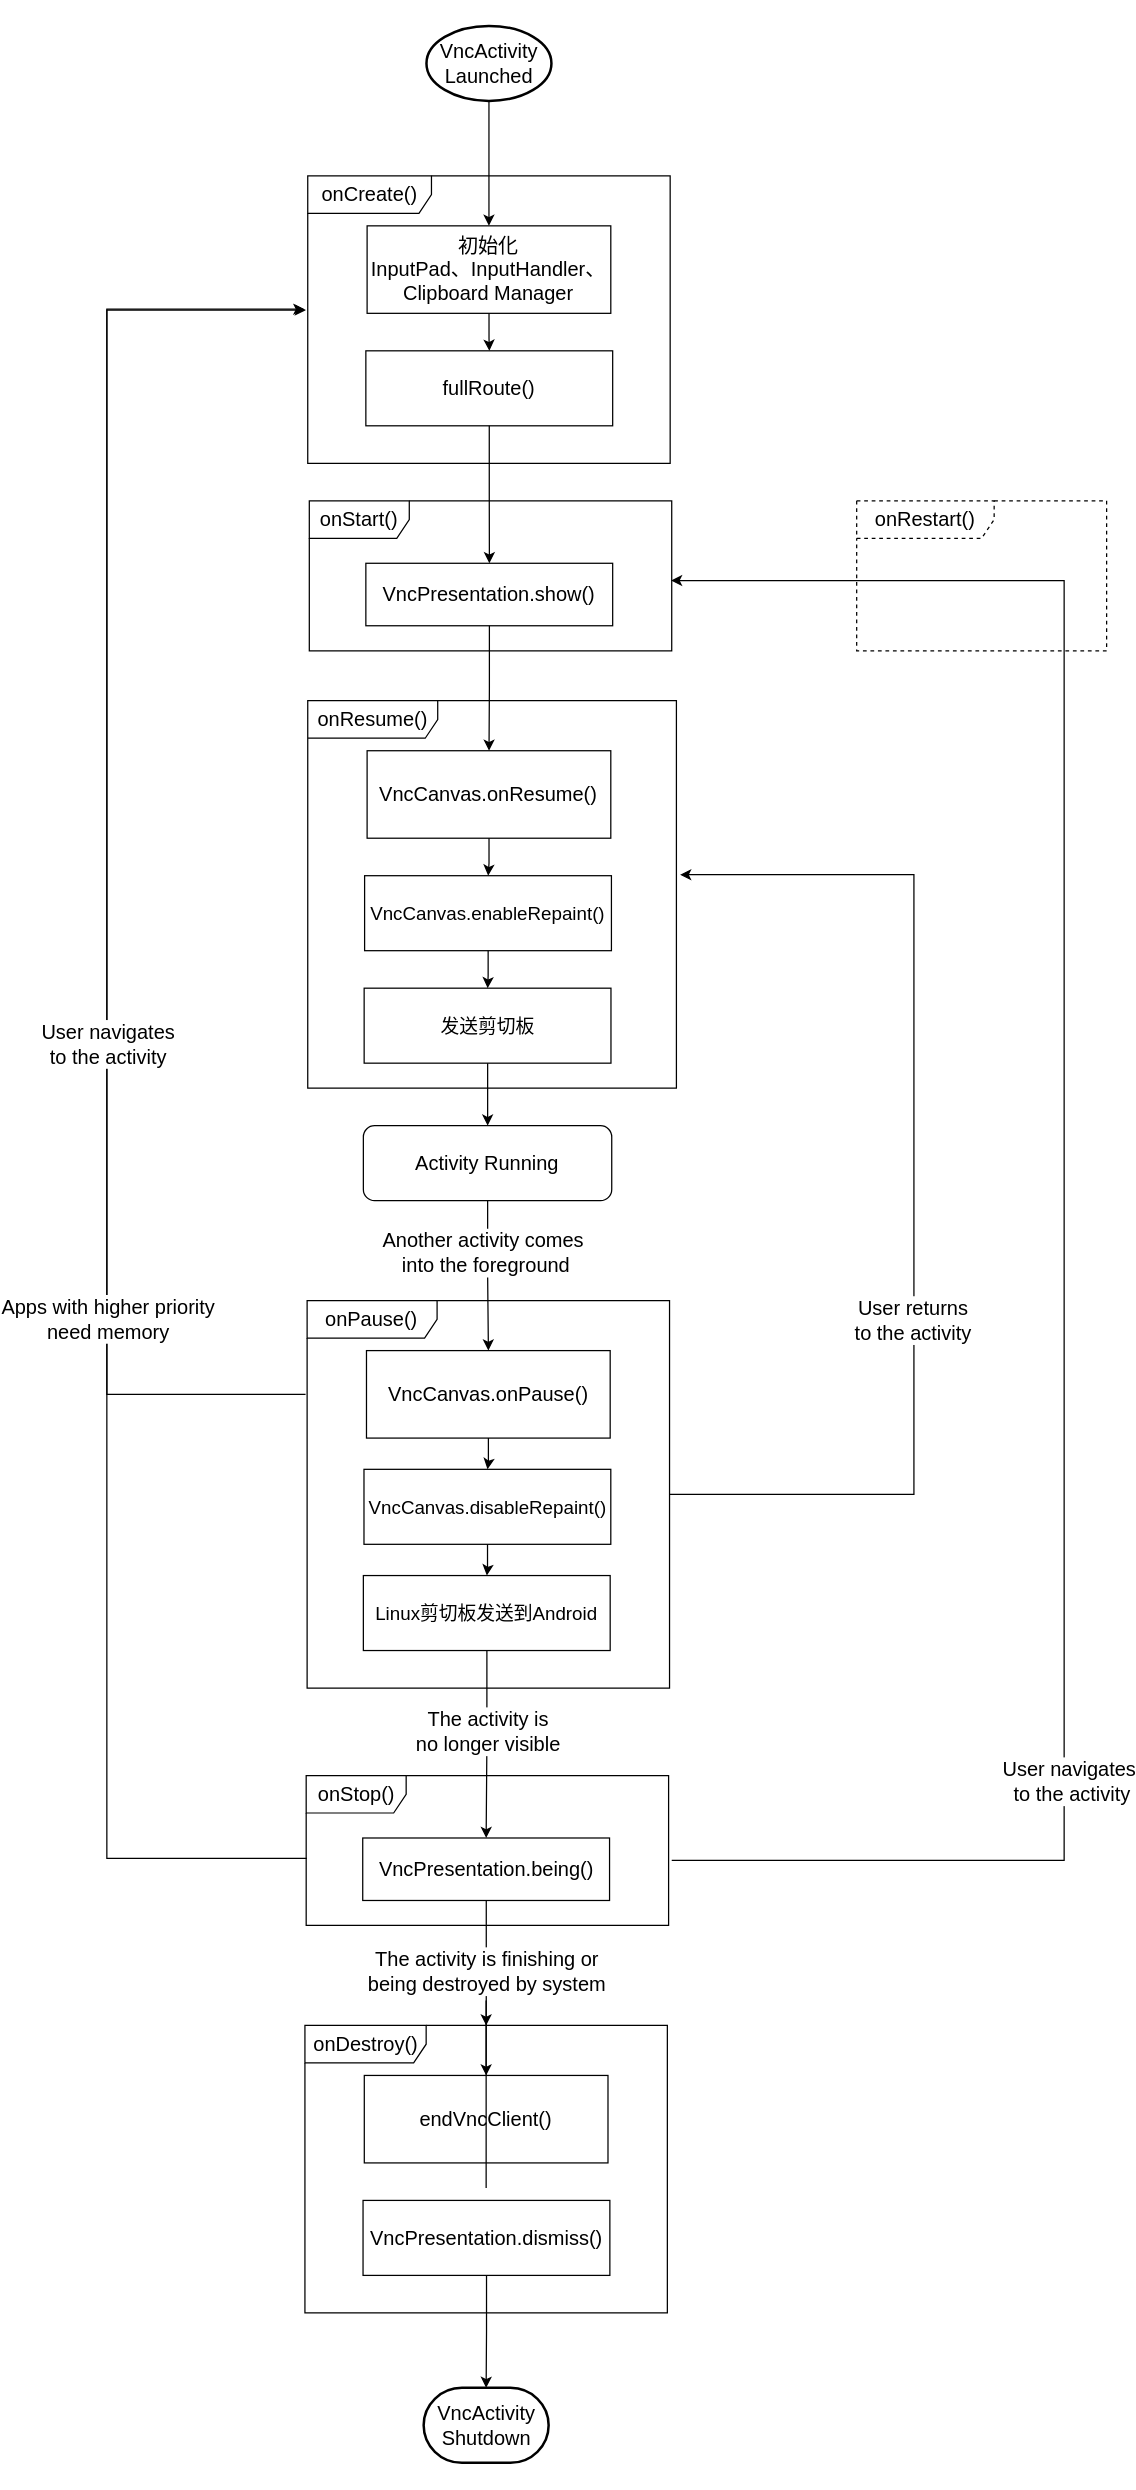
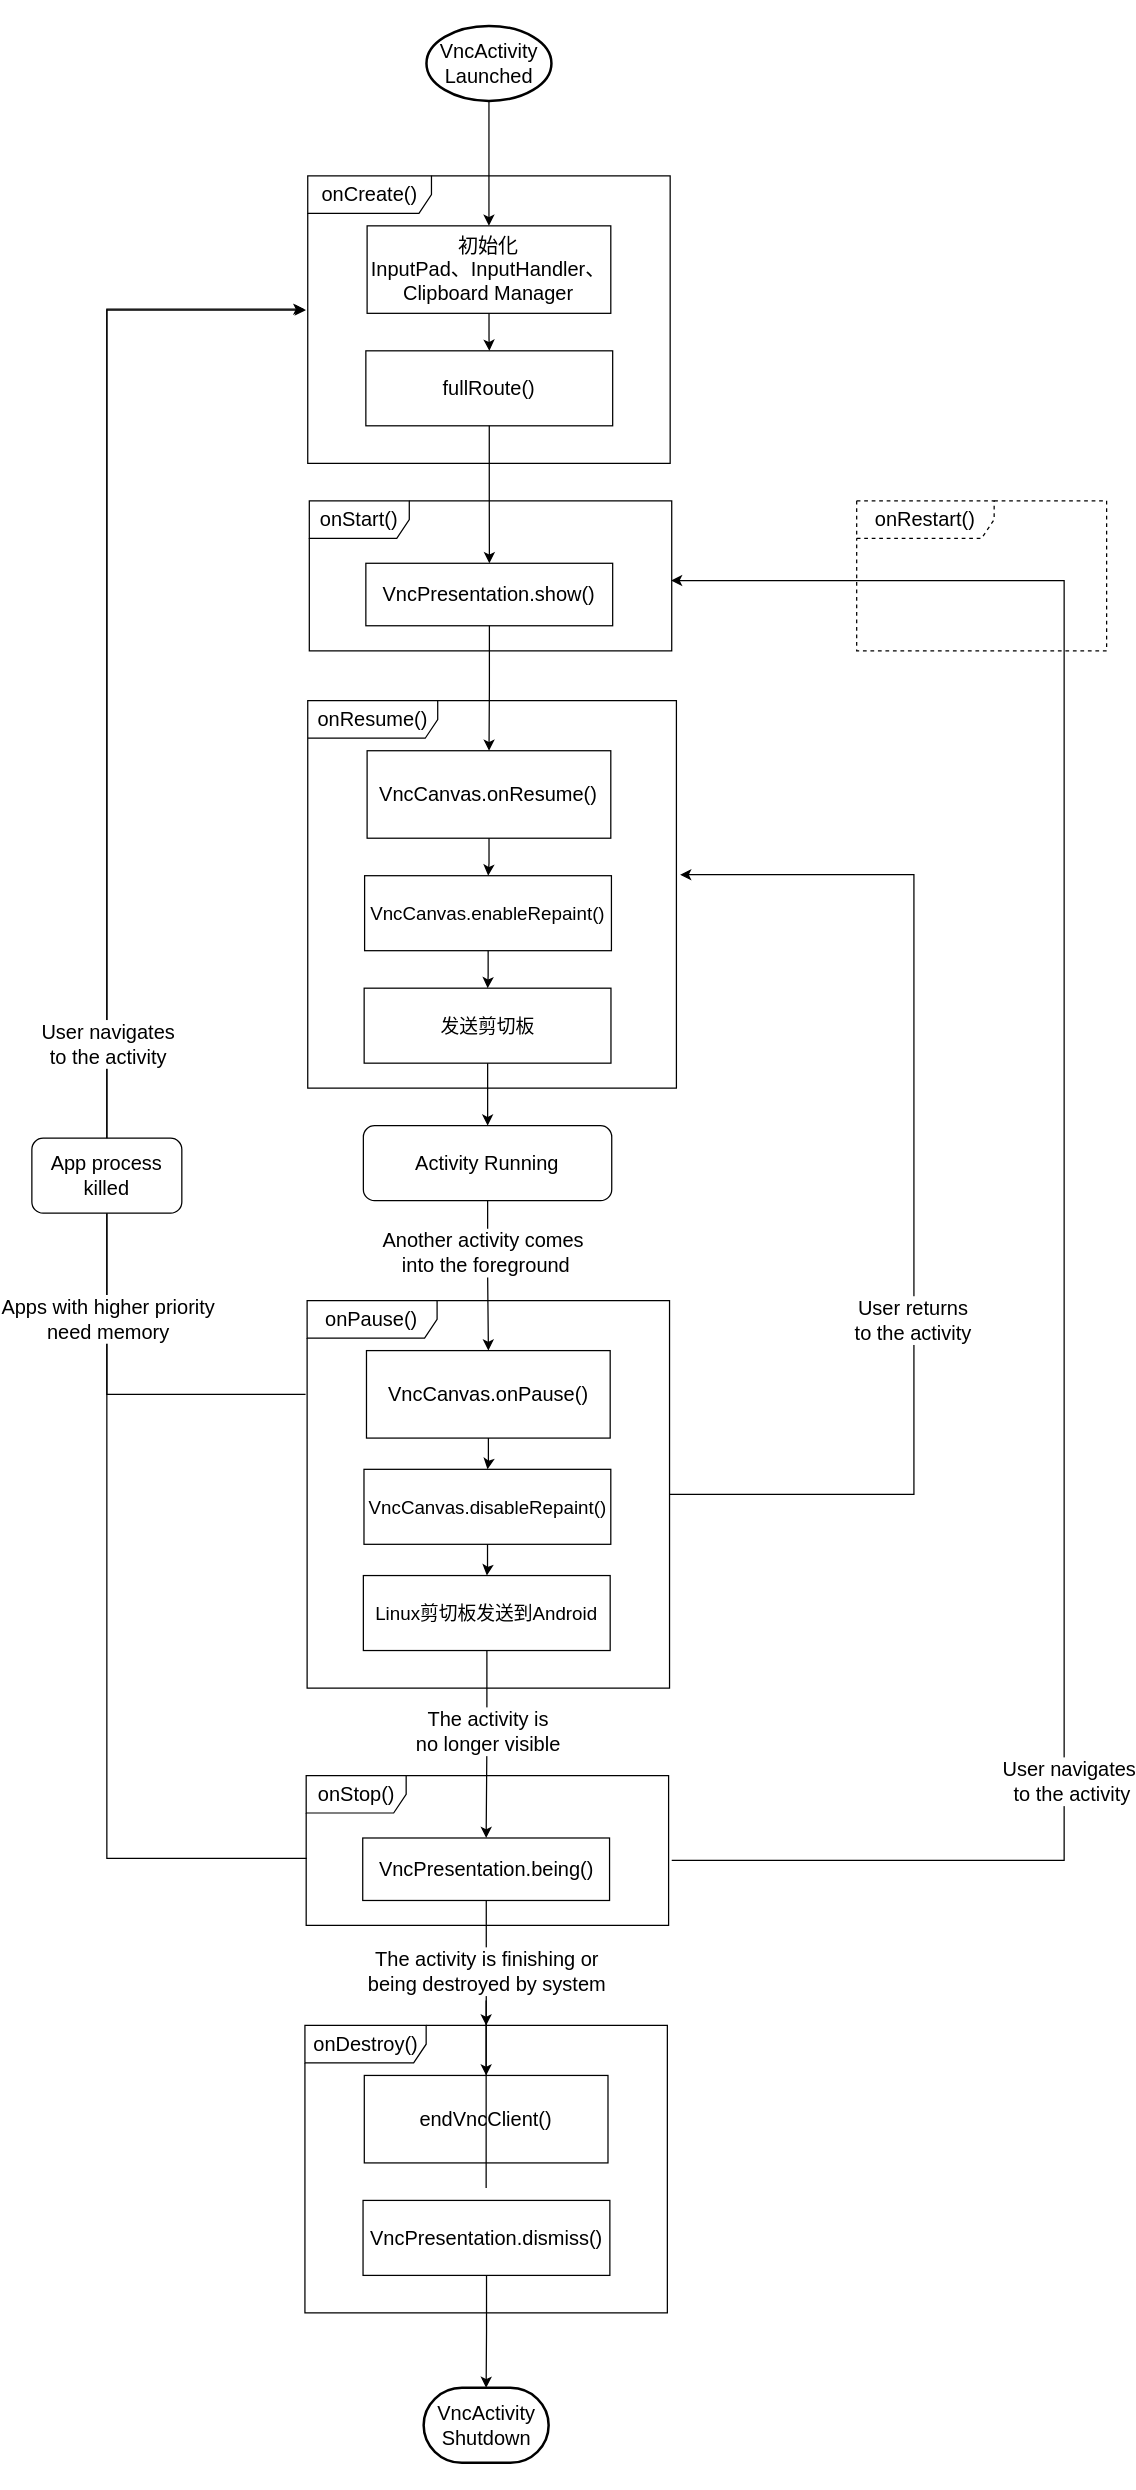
none -> (107, 1176)
